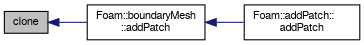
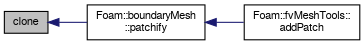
(146, 22) -> (146, 22)
(302, 22) -> (302, 22)
